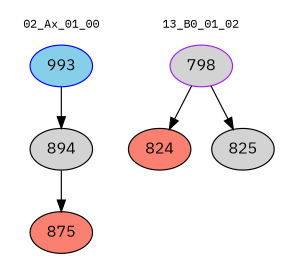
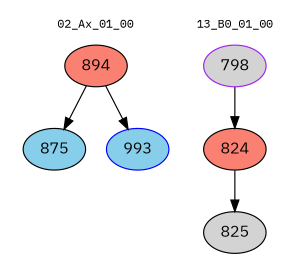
(201, 25) -> (235, 25)
(61, 102) -> (114, 102)
(219, 102) -> (235, 185)
(61, 149) -> (96, 66)
(61, 233) -> (54, 149)
